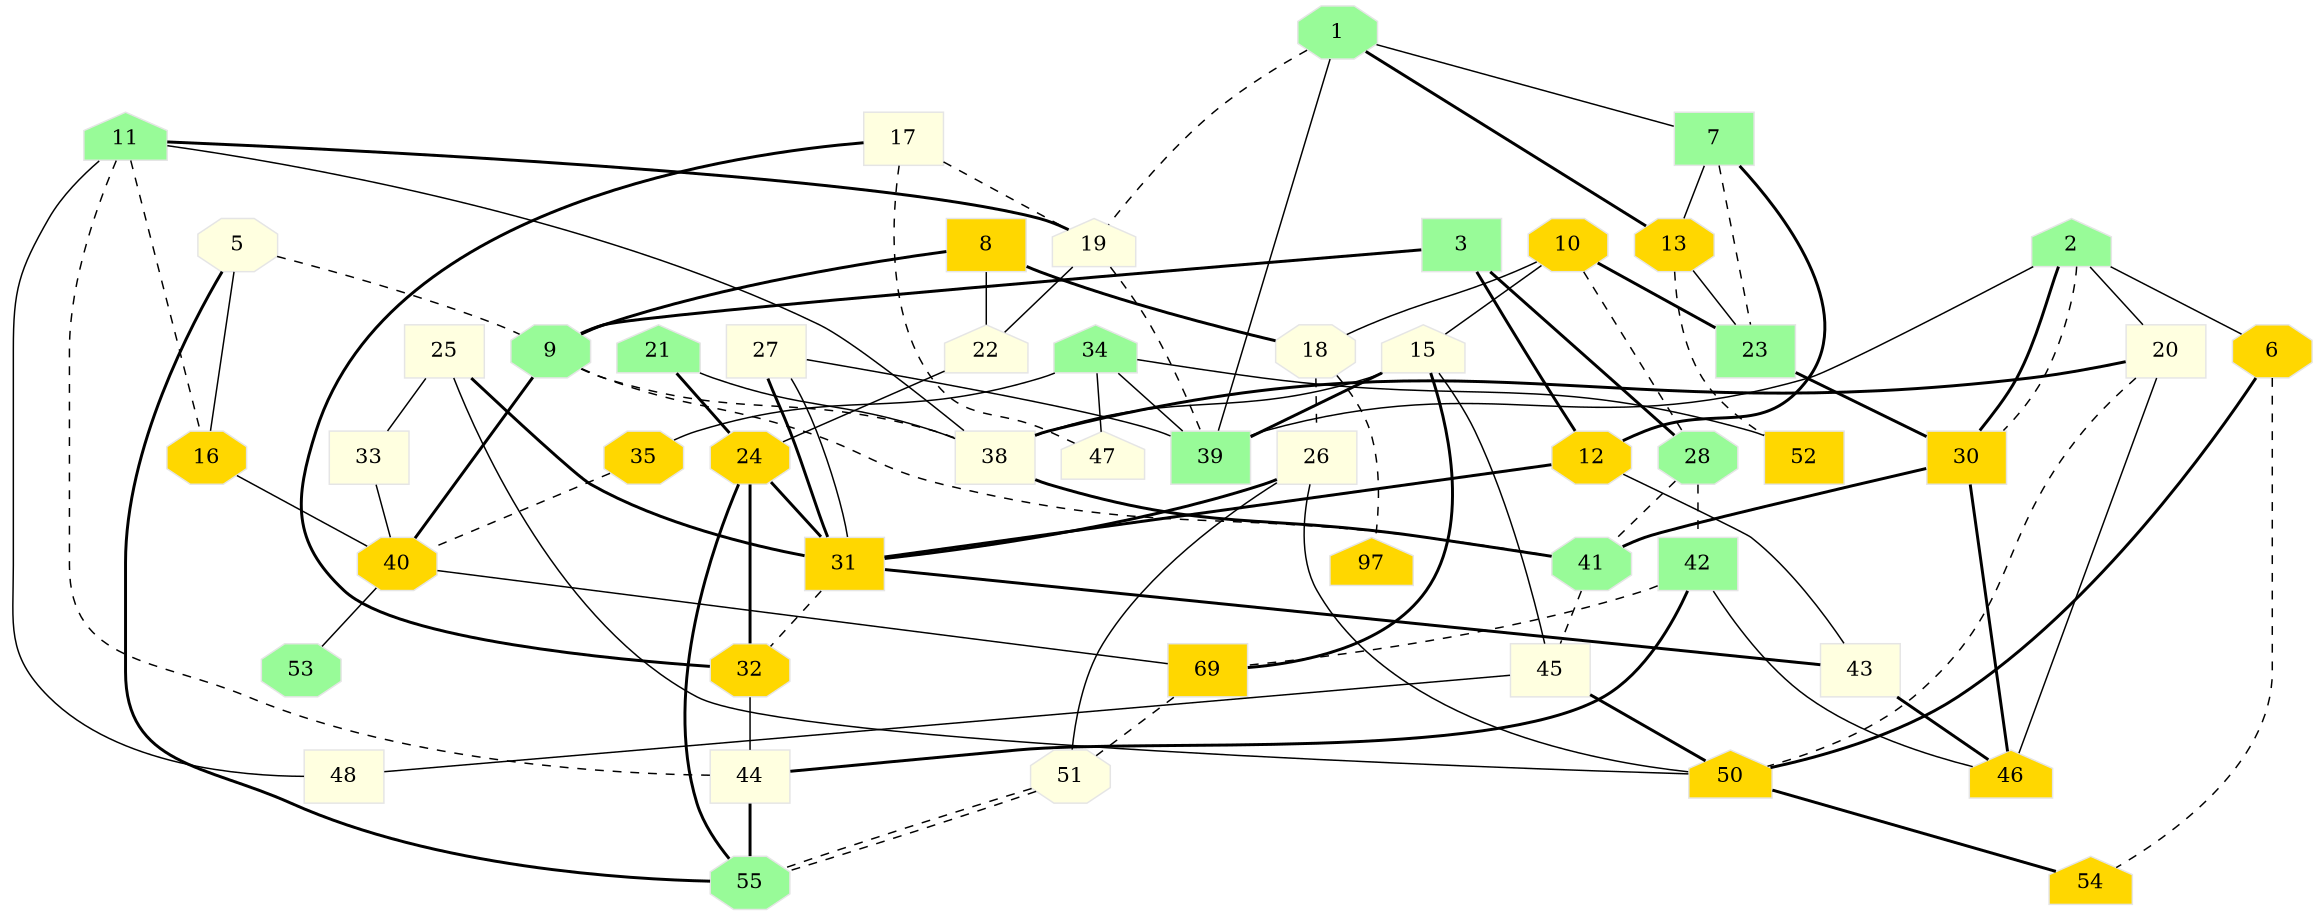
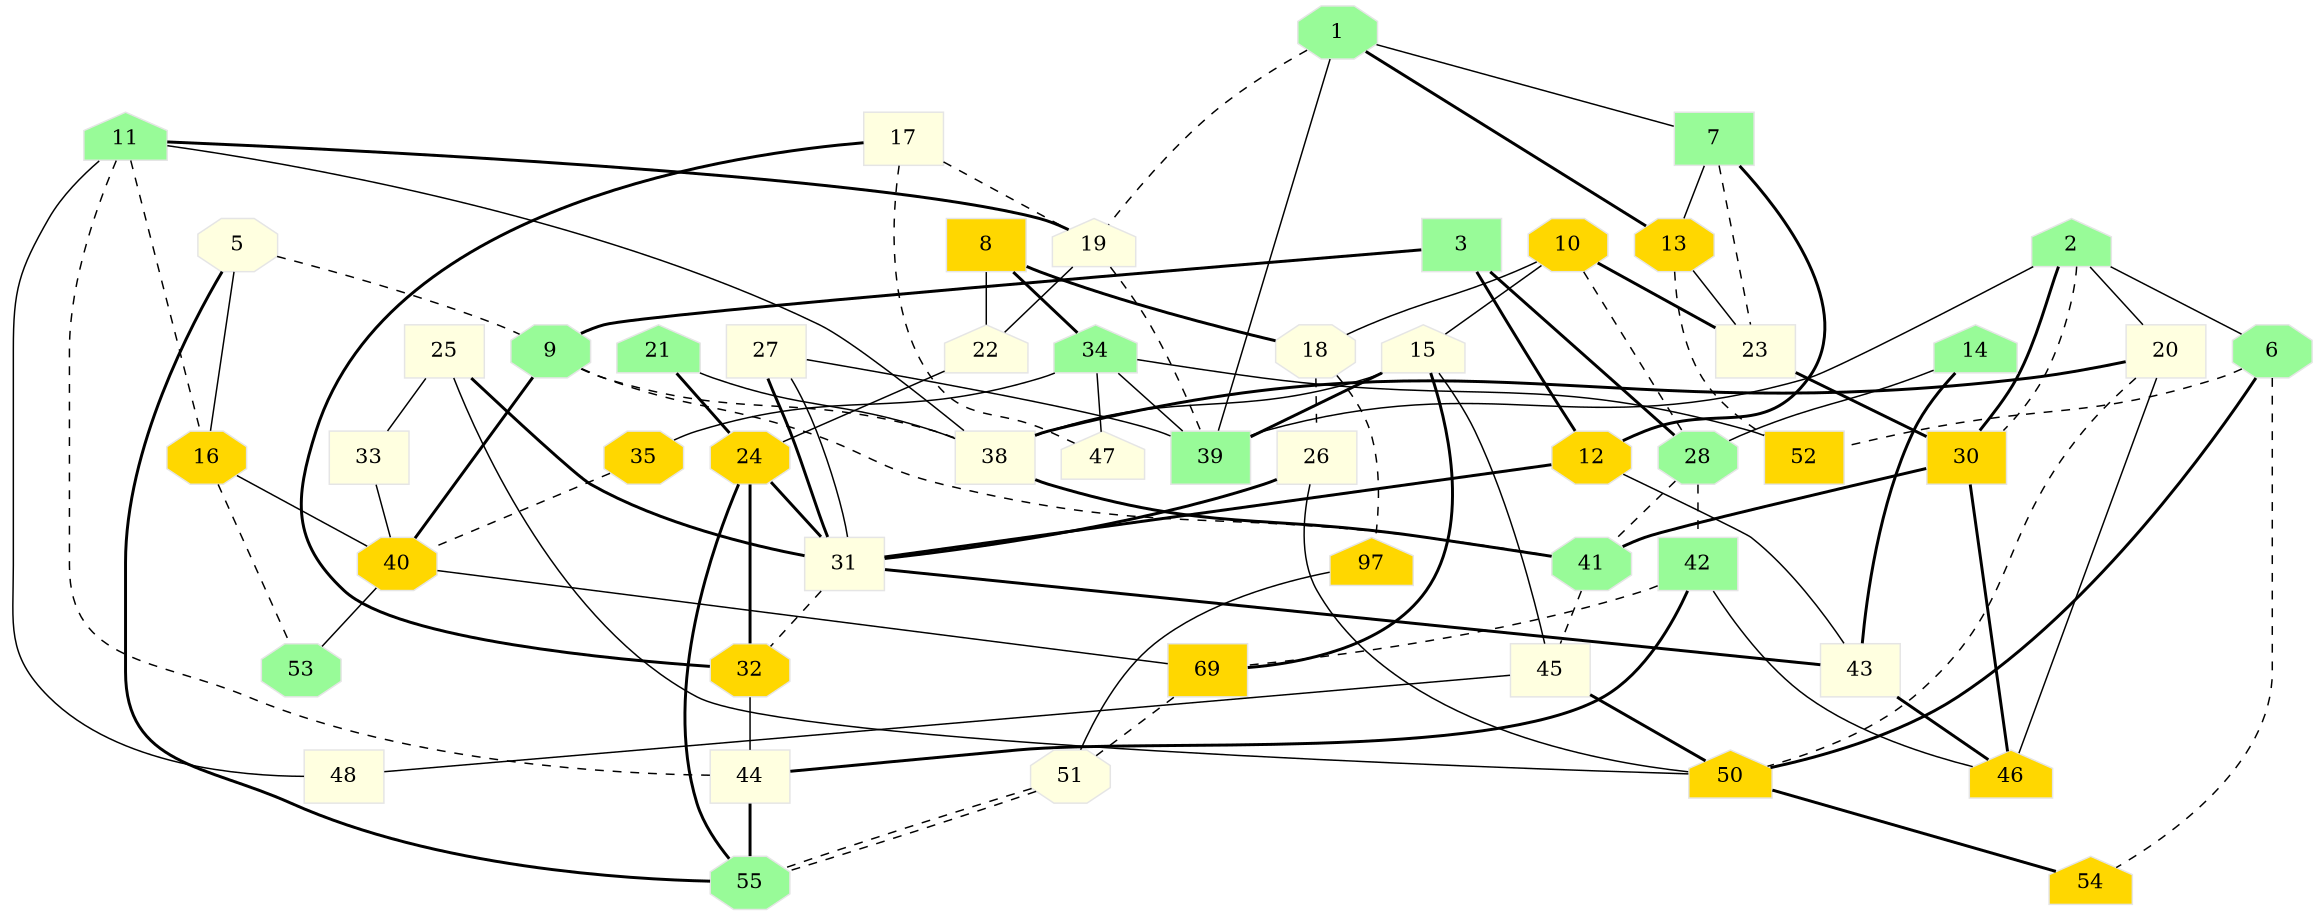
(762, 283) -> (1049, 305)
(1756, 351) -> (1756, 351)
none -> (1976, 351)
(2272, 351) -> (2272, 351)
none -> (2044, 412)
none -> (254, 564)
(845, 564) -> (845, 564)
(1148, 587) -> (1179, 627)
